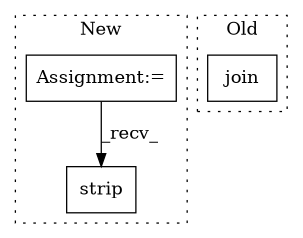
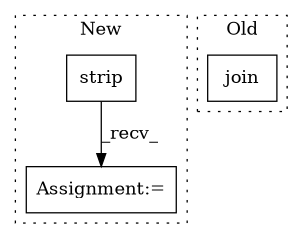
(101, 128) -> (101, 128)
